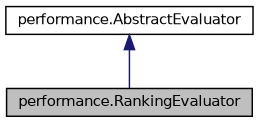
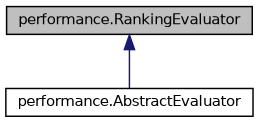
(129, 69) -> (129, 69)
